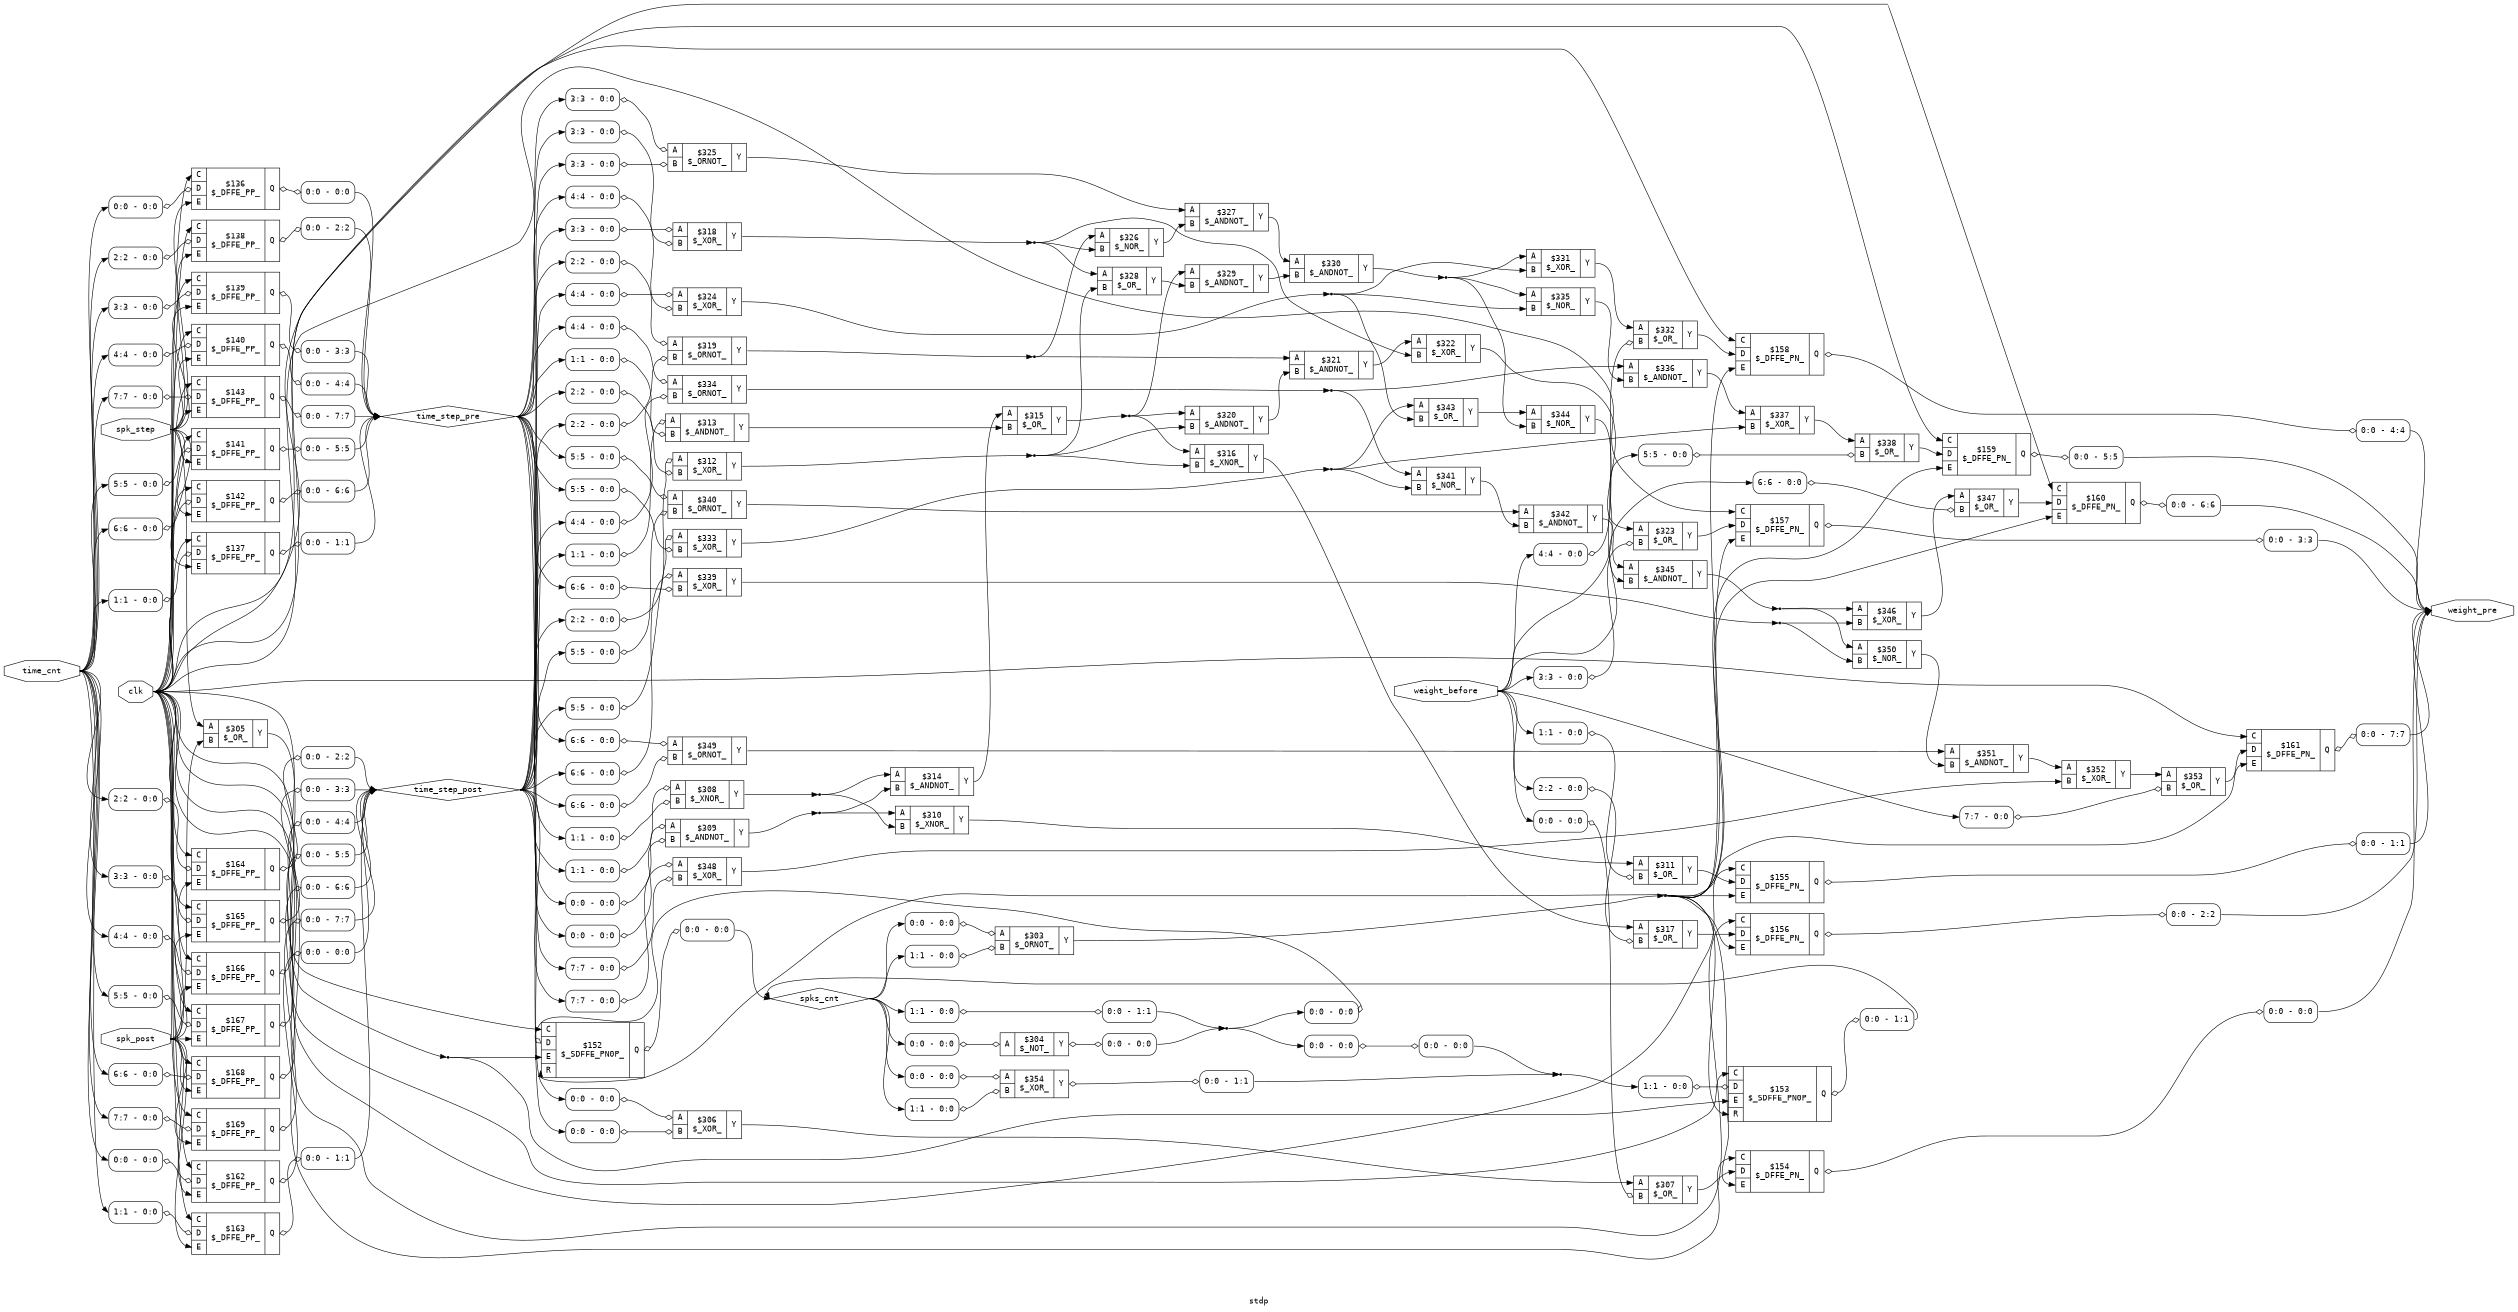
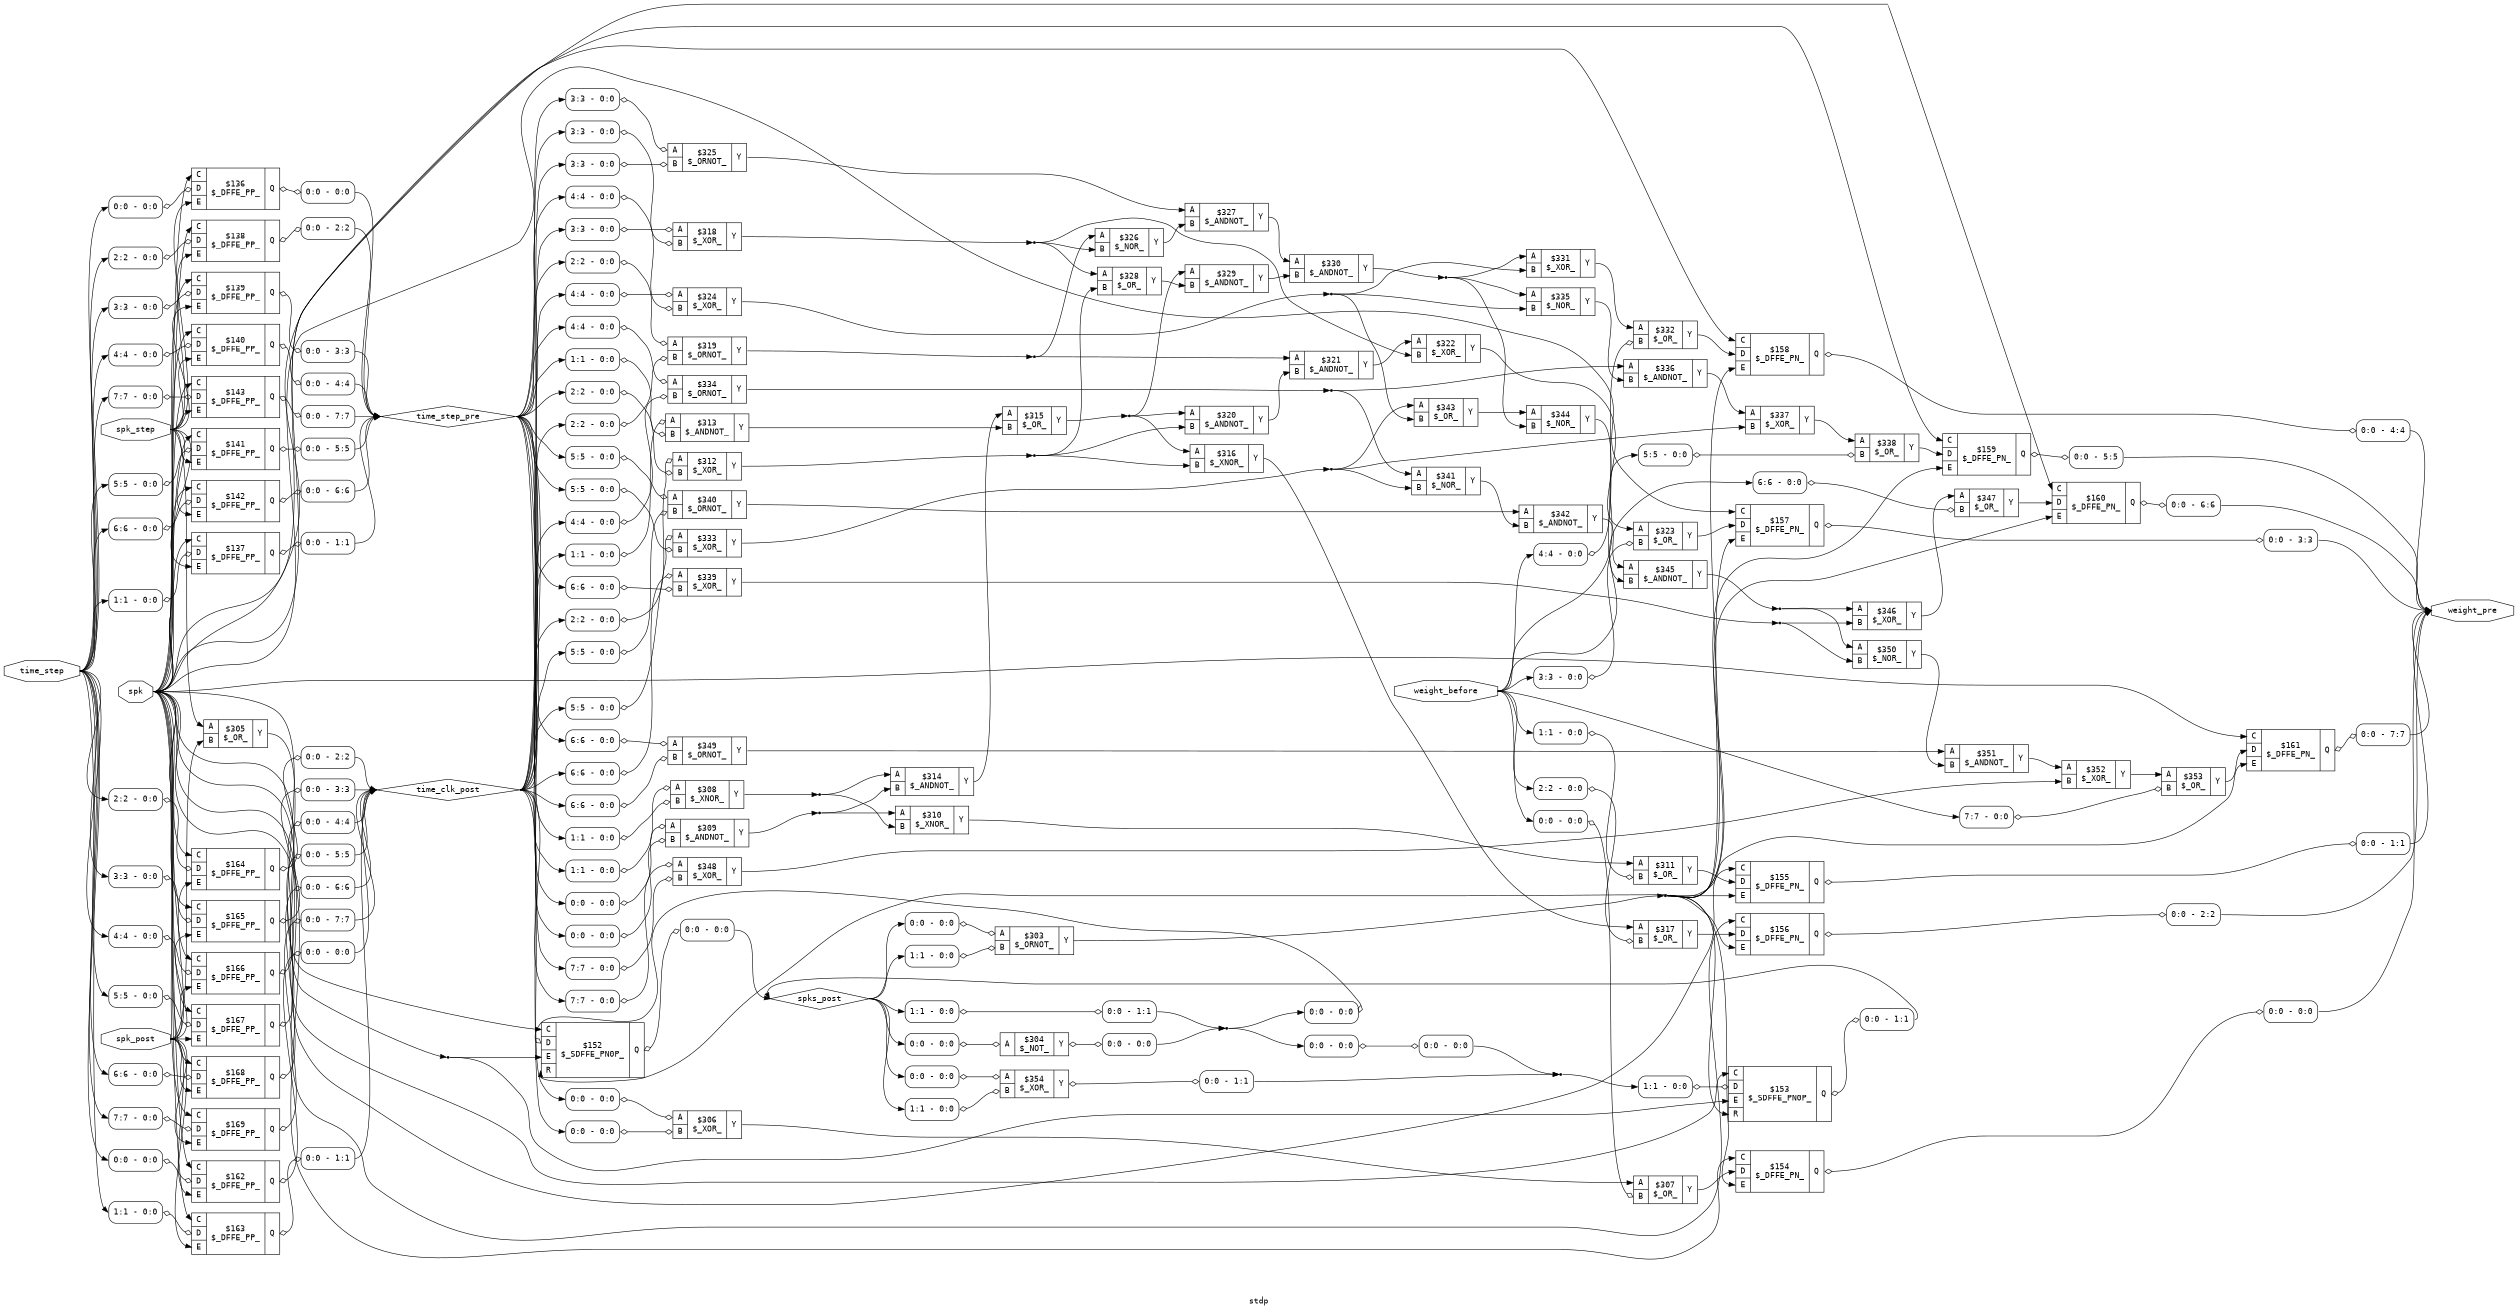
(42, 671) -> (42, 671)
(136, 692) -> (136, 692)
(448, 790) -> (448, 790)
(820, 999) -> (820, 999)
